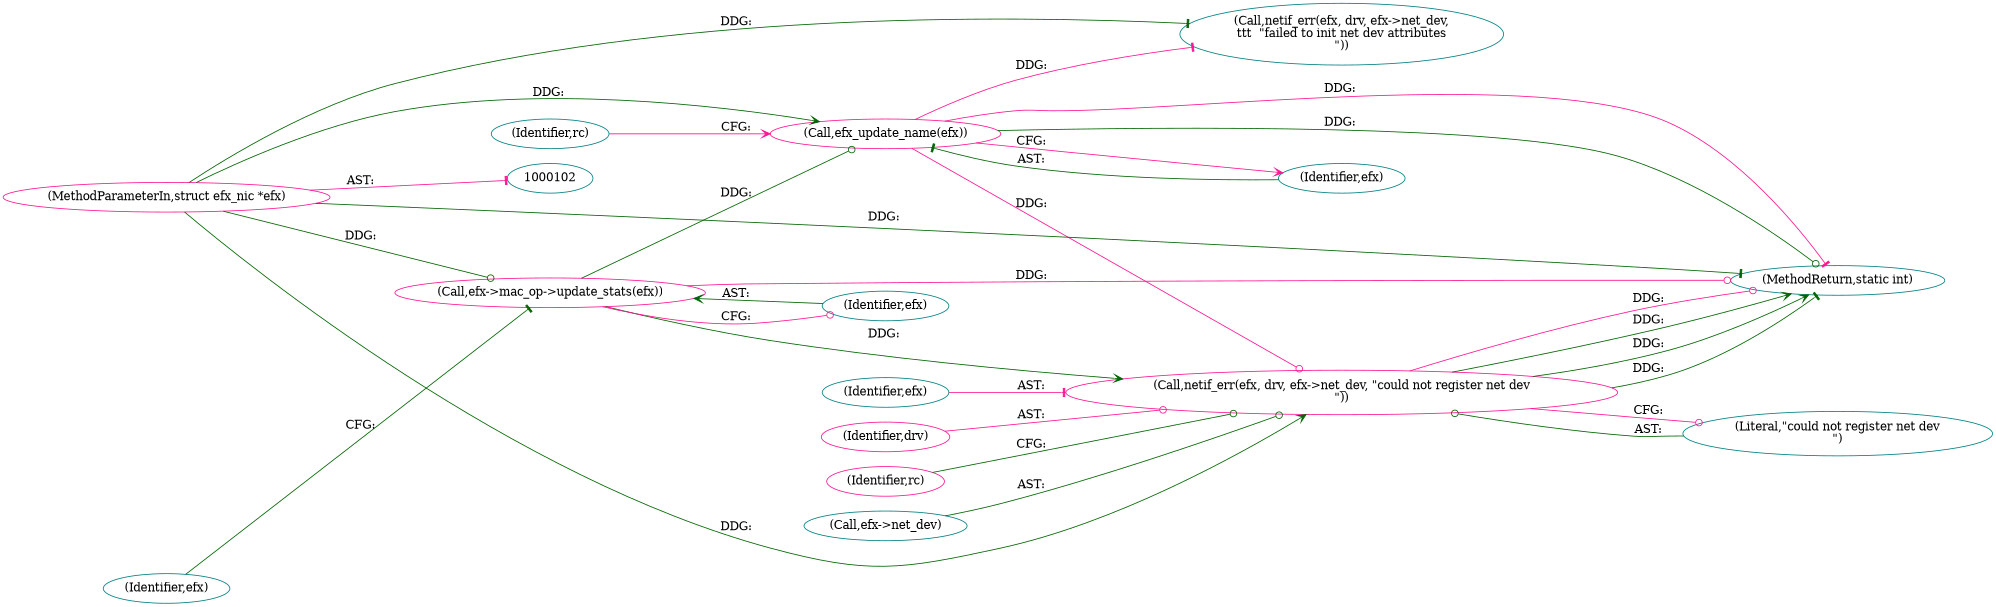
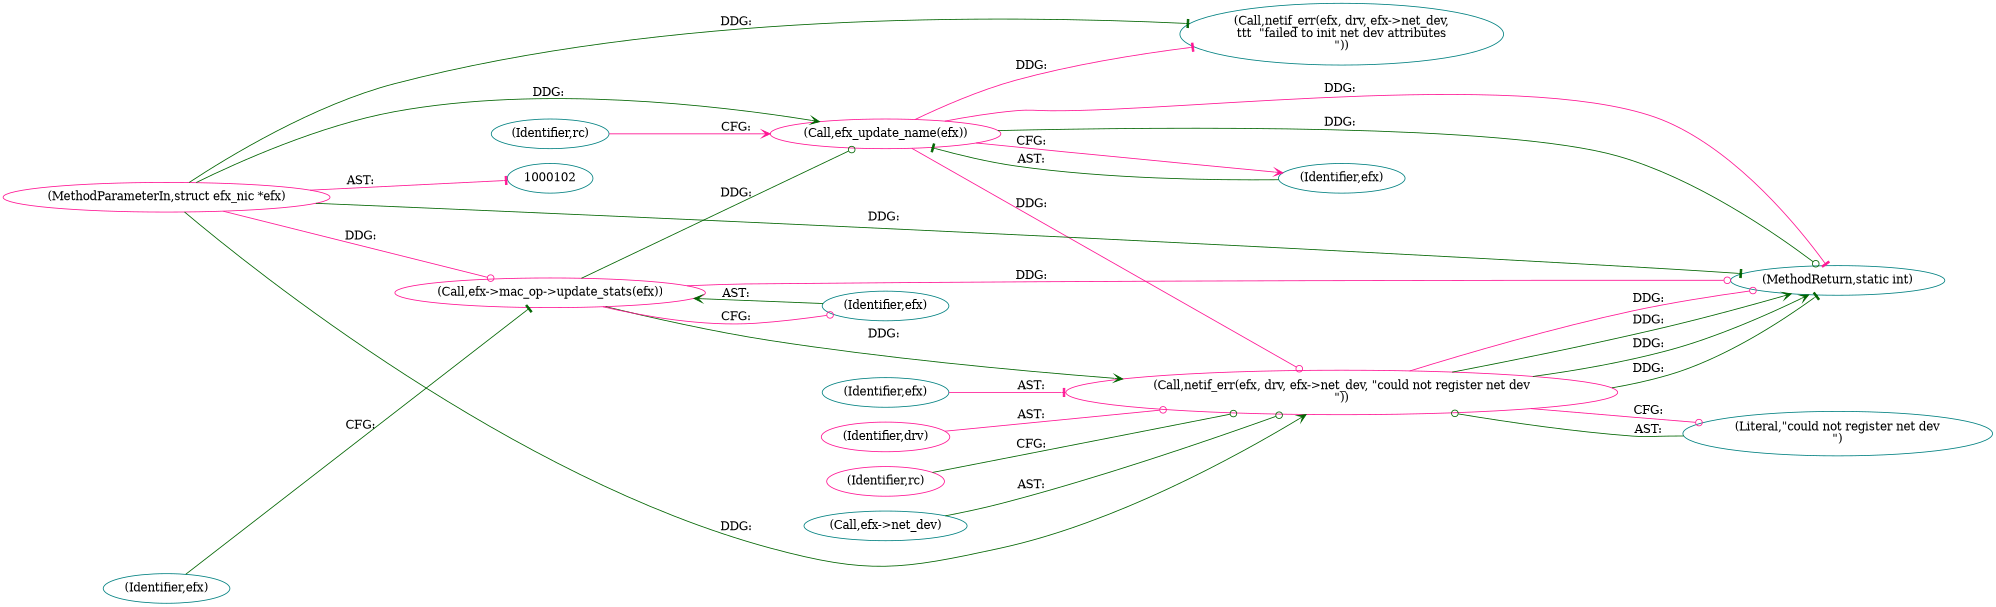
(355, 244) -> (355, 244)
